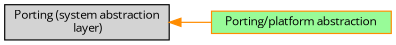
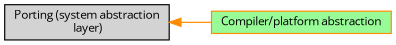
(301, 22) -> (301, 22)
